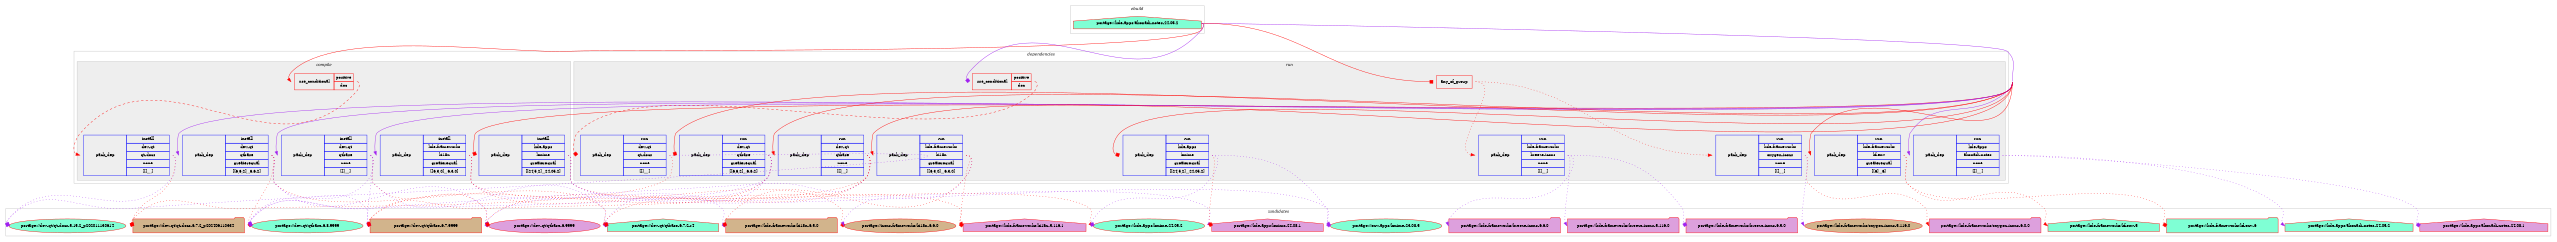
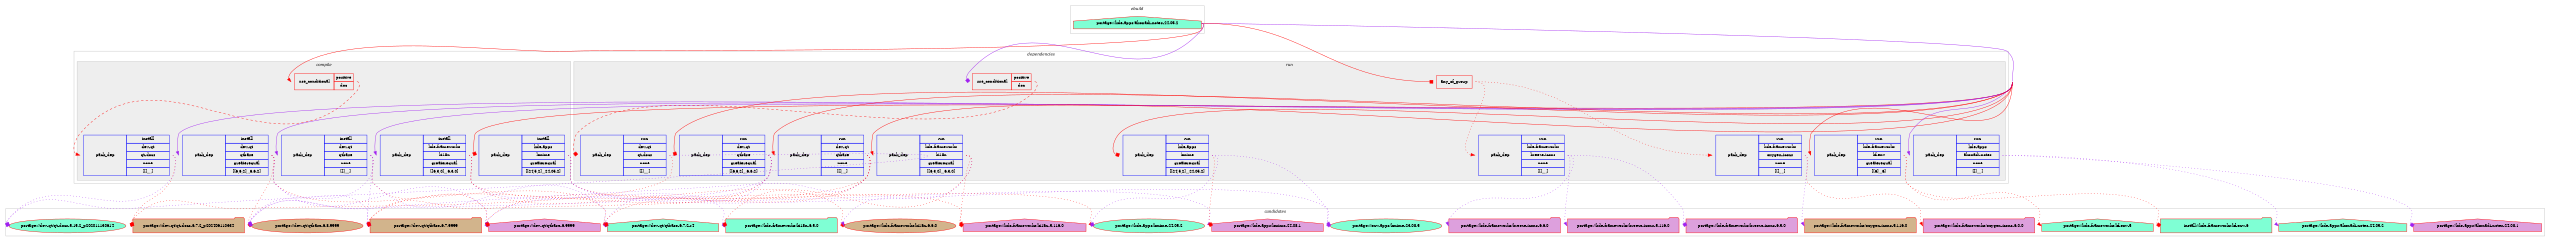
(307, 226) -> (307, 226)
(544, 226) -> (544, 226)
(782, 226) -> (782, 226)
(900, 226) -> (900, 226)
(1025, 226) -> (1025, 226)
(1863, 226) -> (1860, 226)
(2222, 226) -> (2216, 226)
